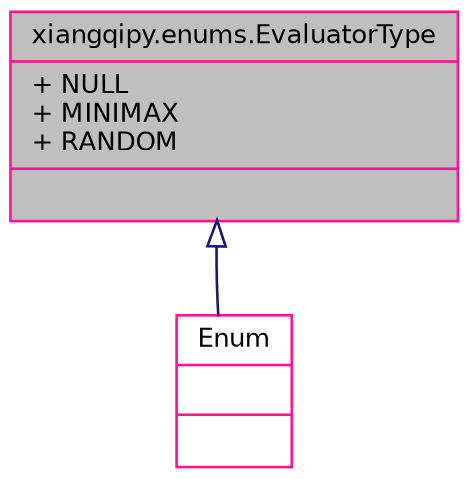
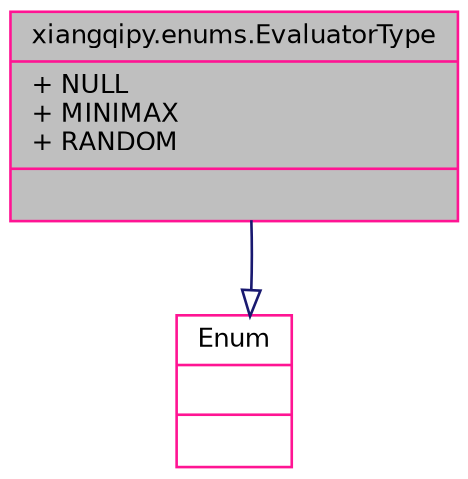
(217, 282) -> (252, 255)
